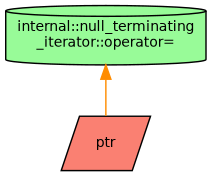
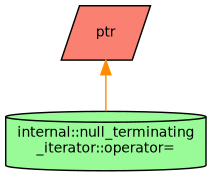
(106, 98) -> (106, 93)
